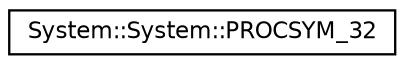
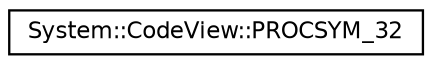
(202, 32) -> (216, 32)
